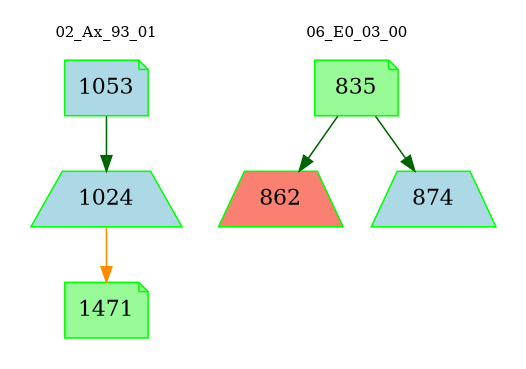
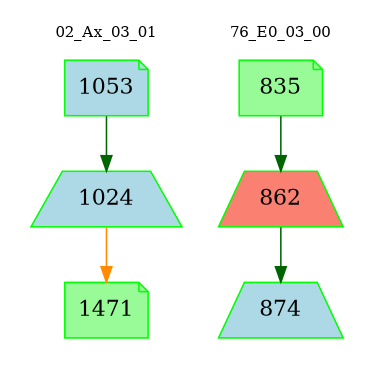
(106, 33) -> (106, 33)
(357, 33) -> (281, 33)
(391, 137) -> (281, 247)
